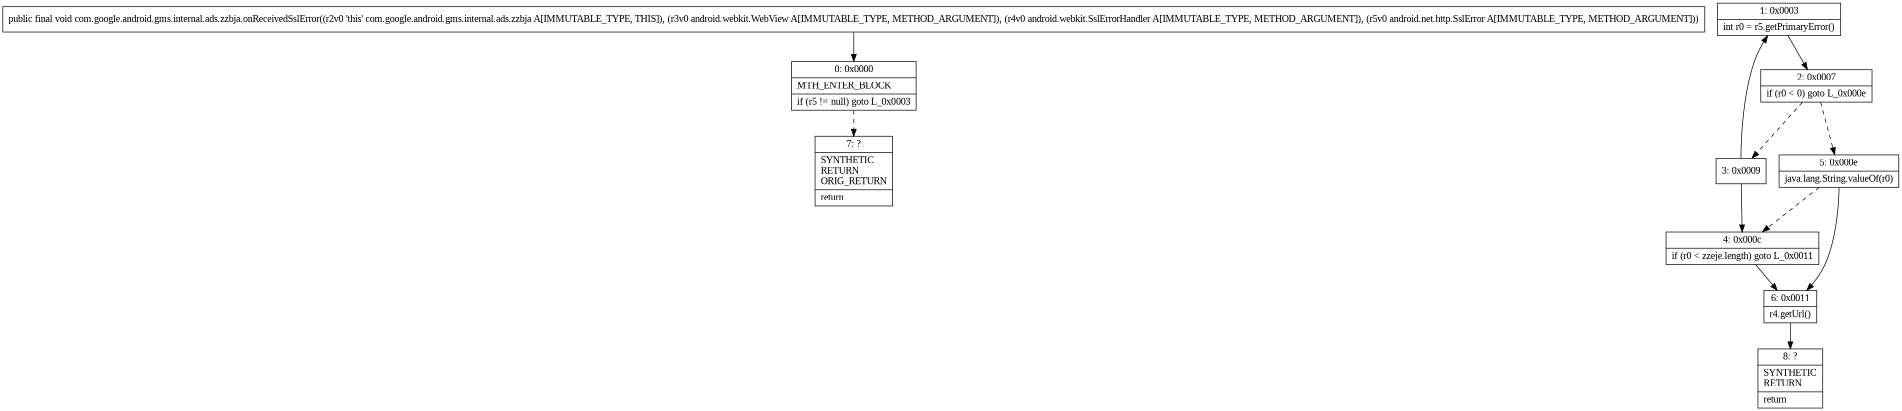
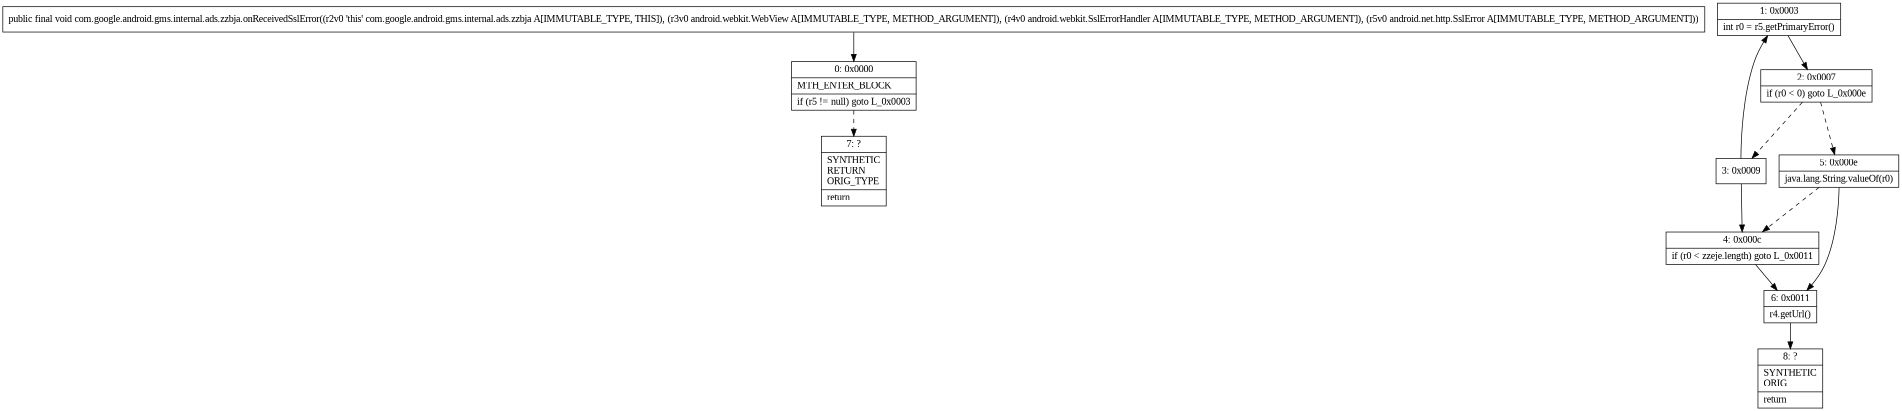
(854, 181) -> (853, 181)
(1783, 383) -> (1776, 383)
